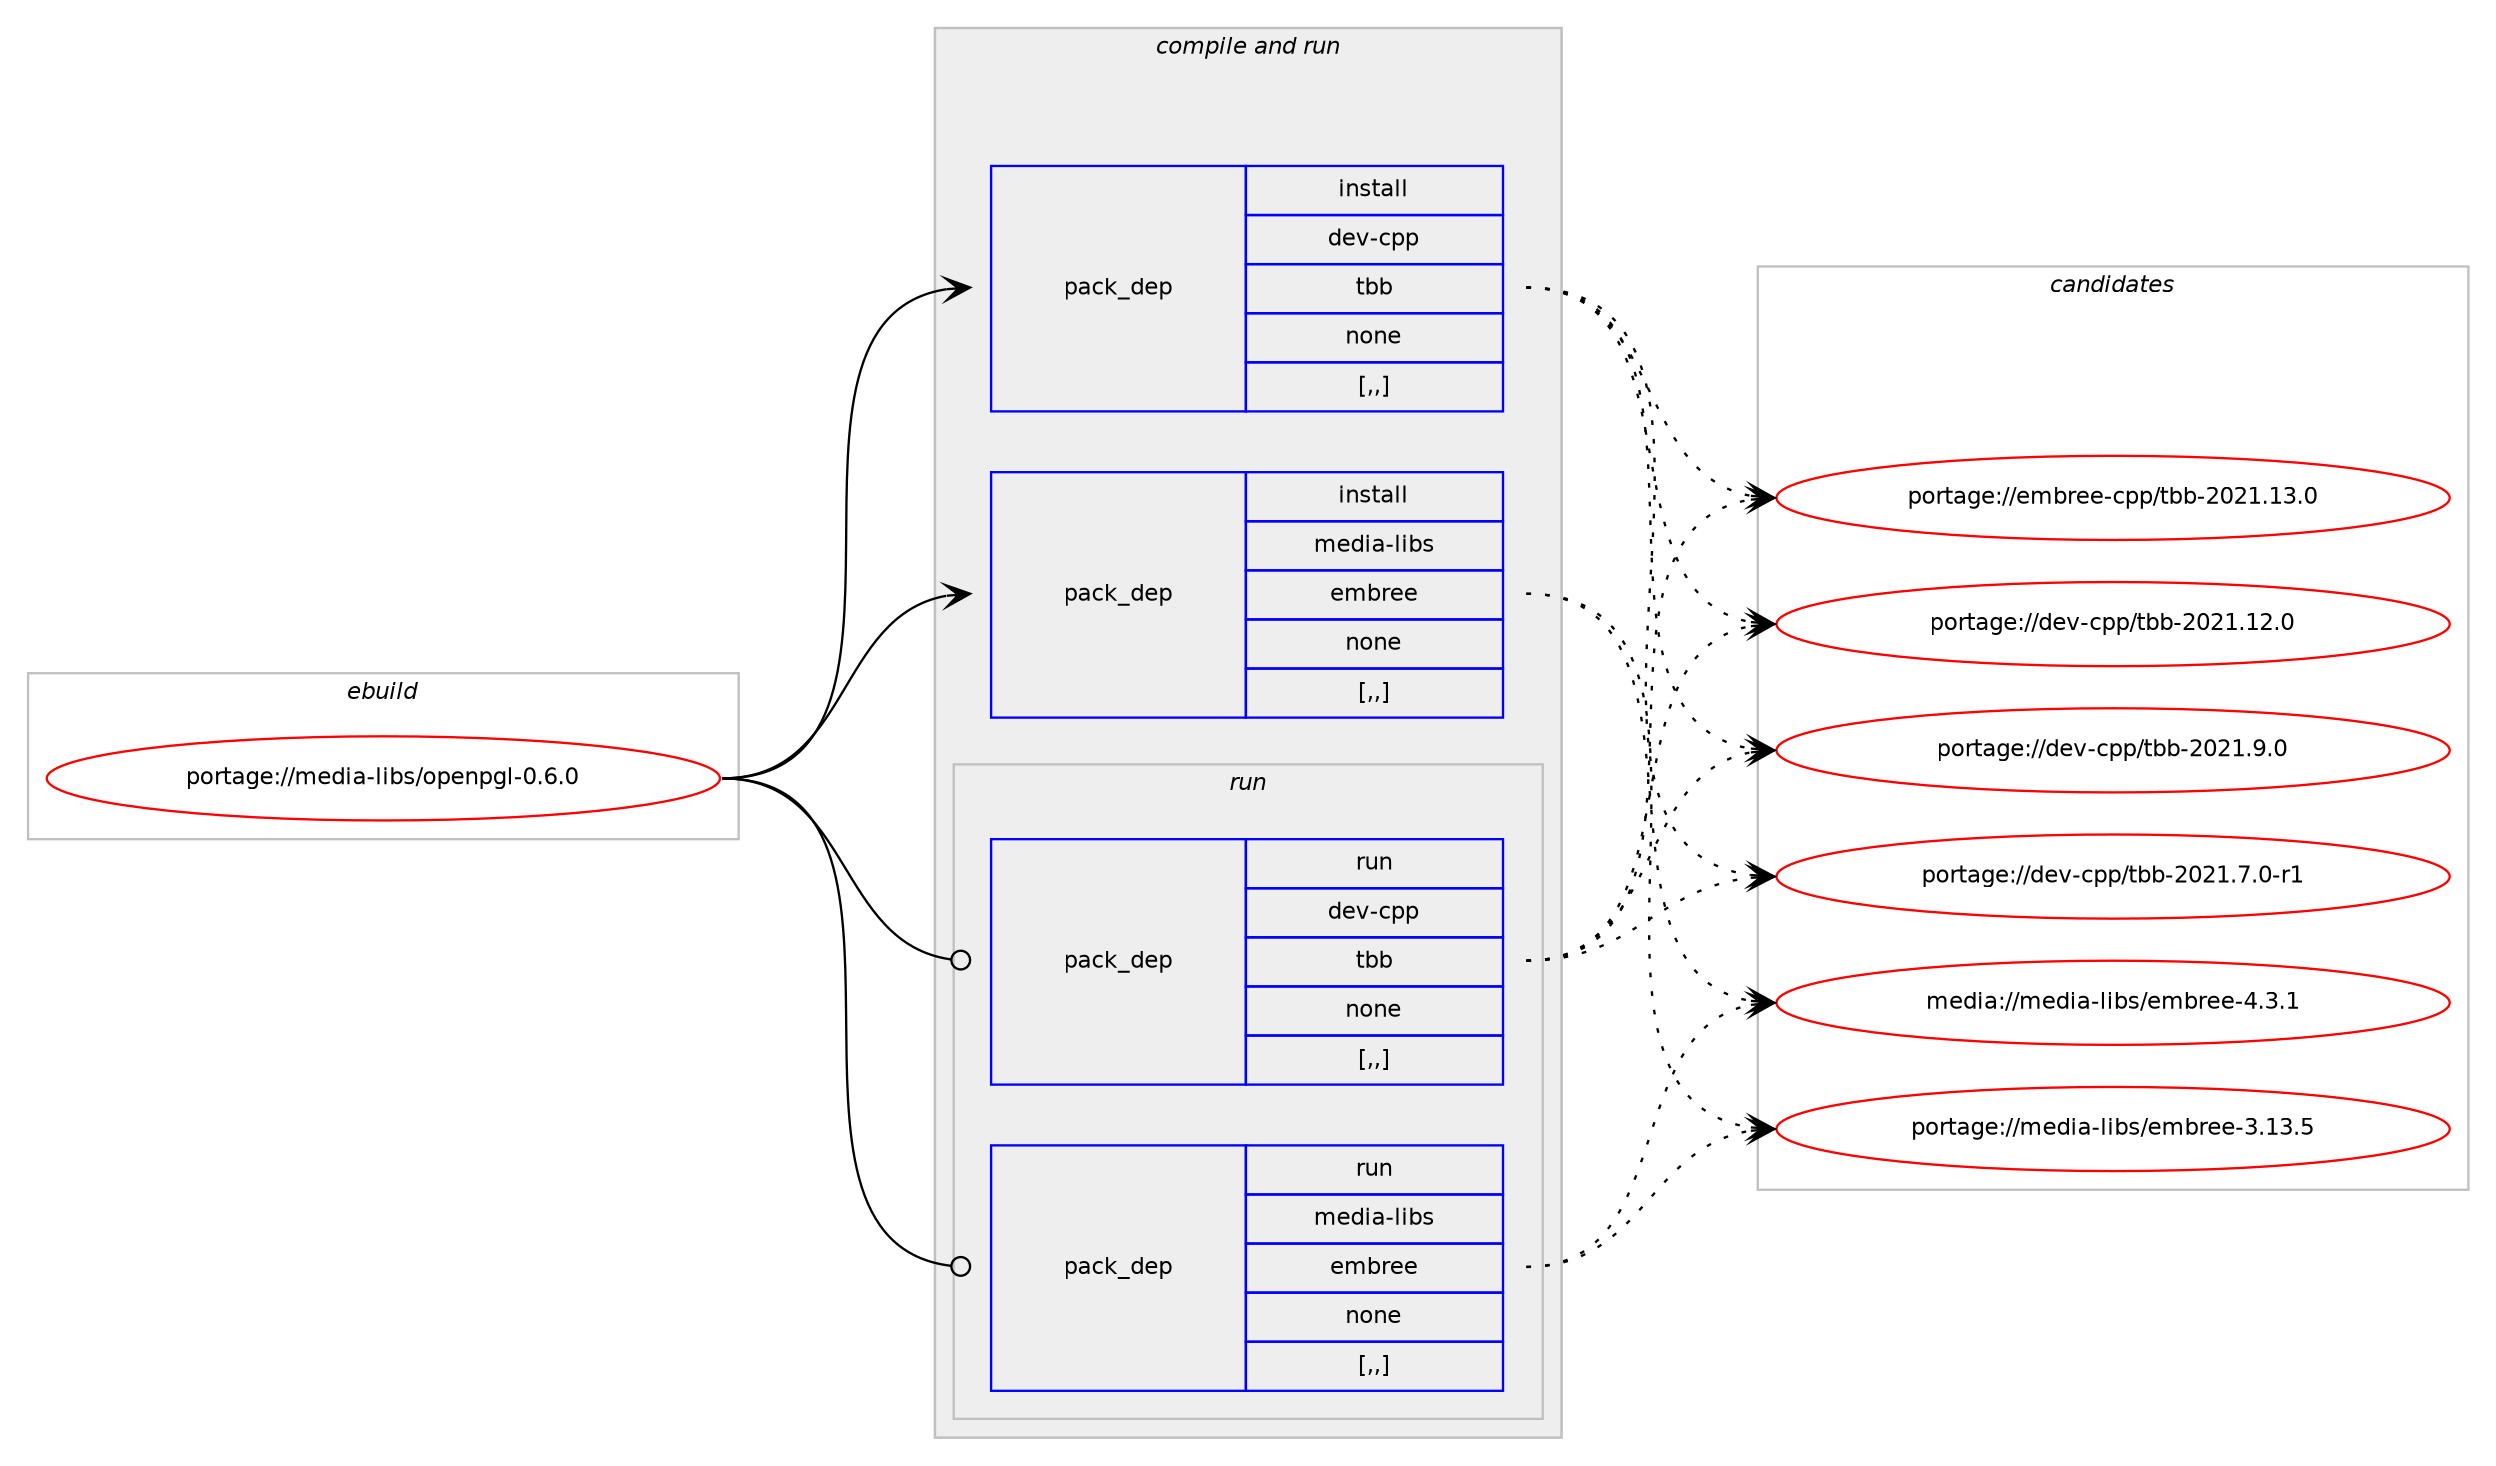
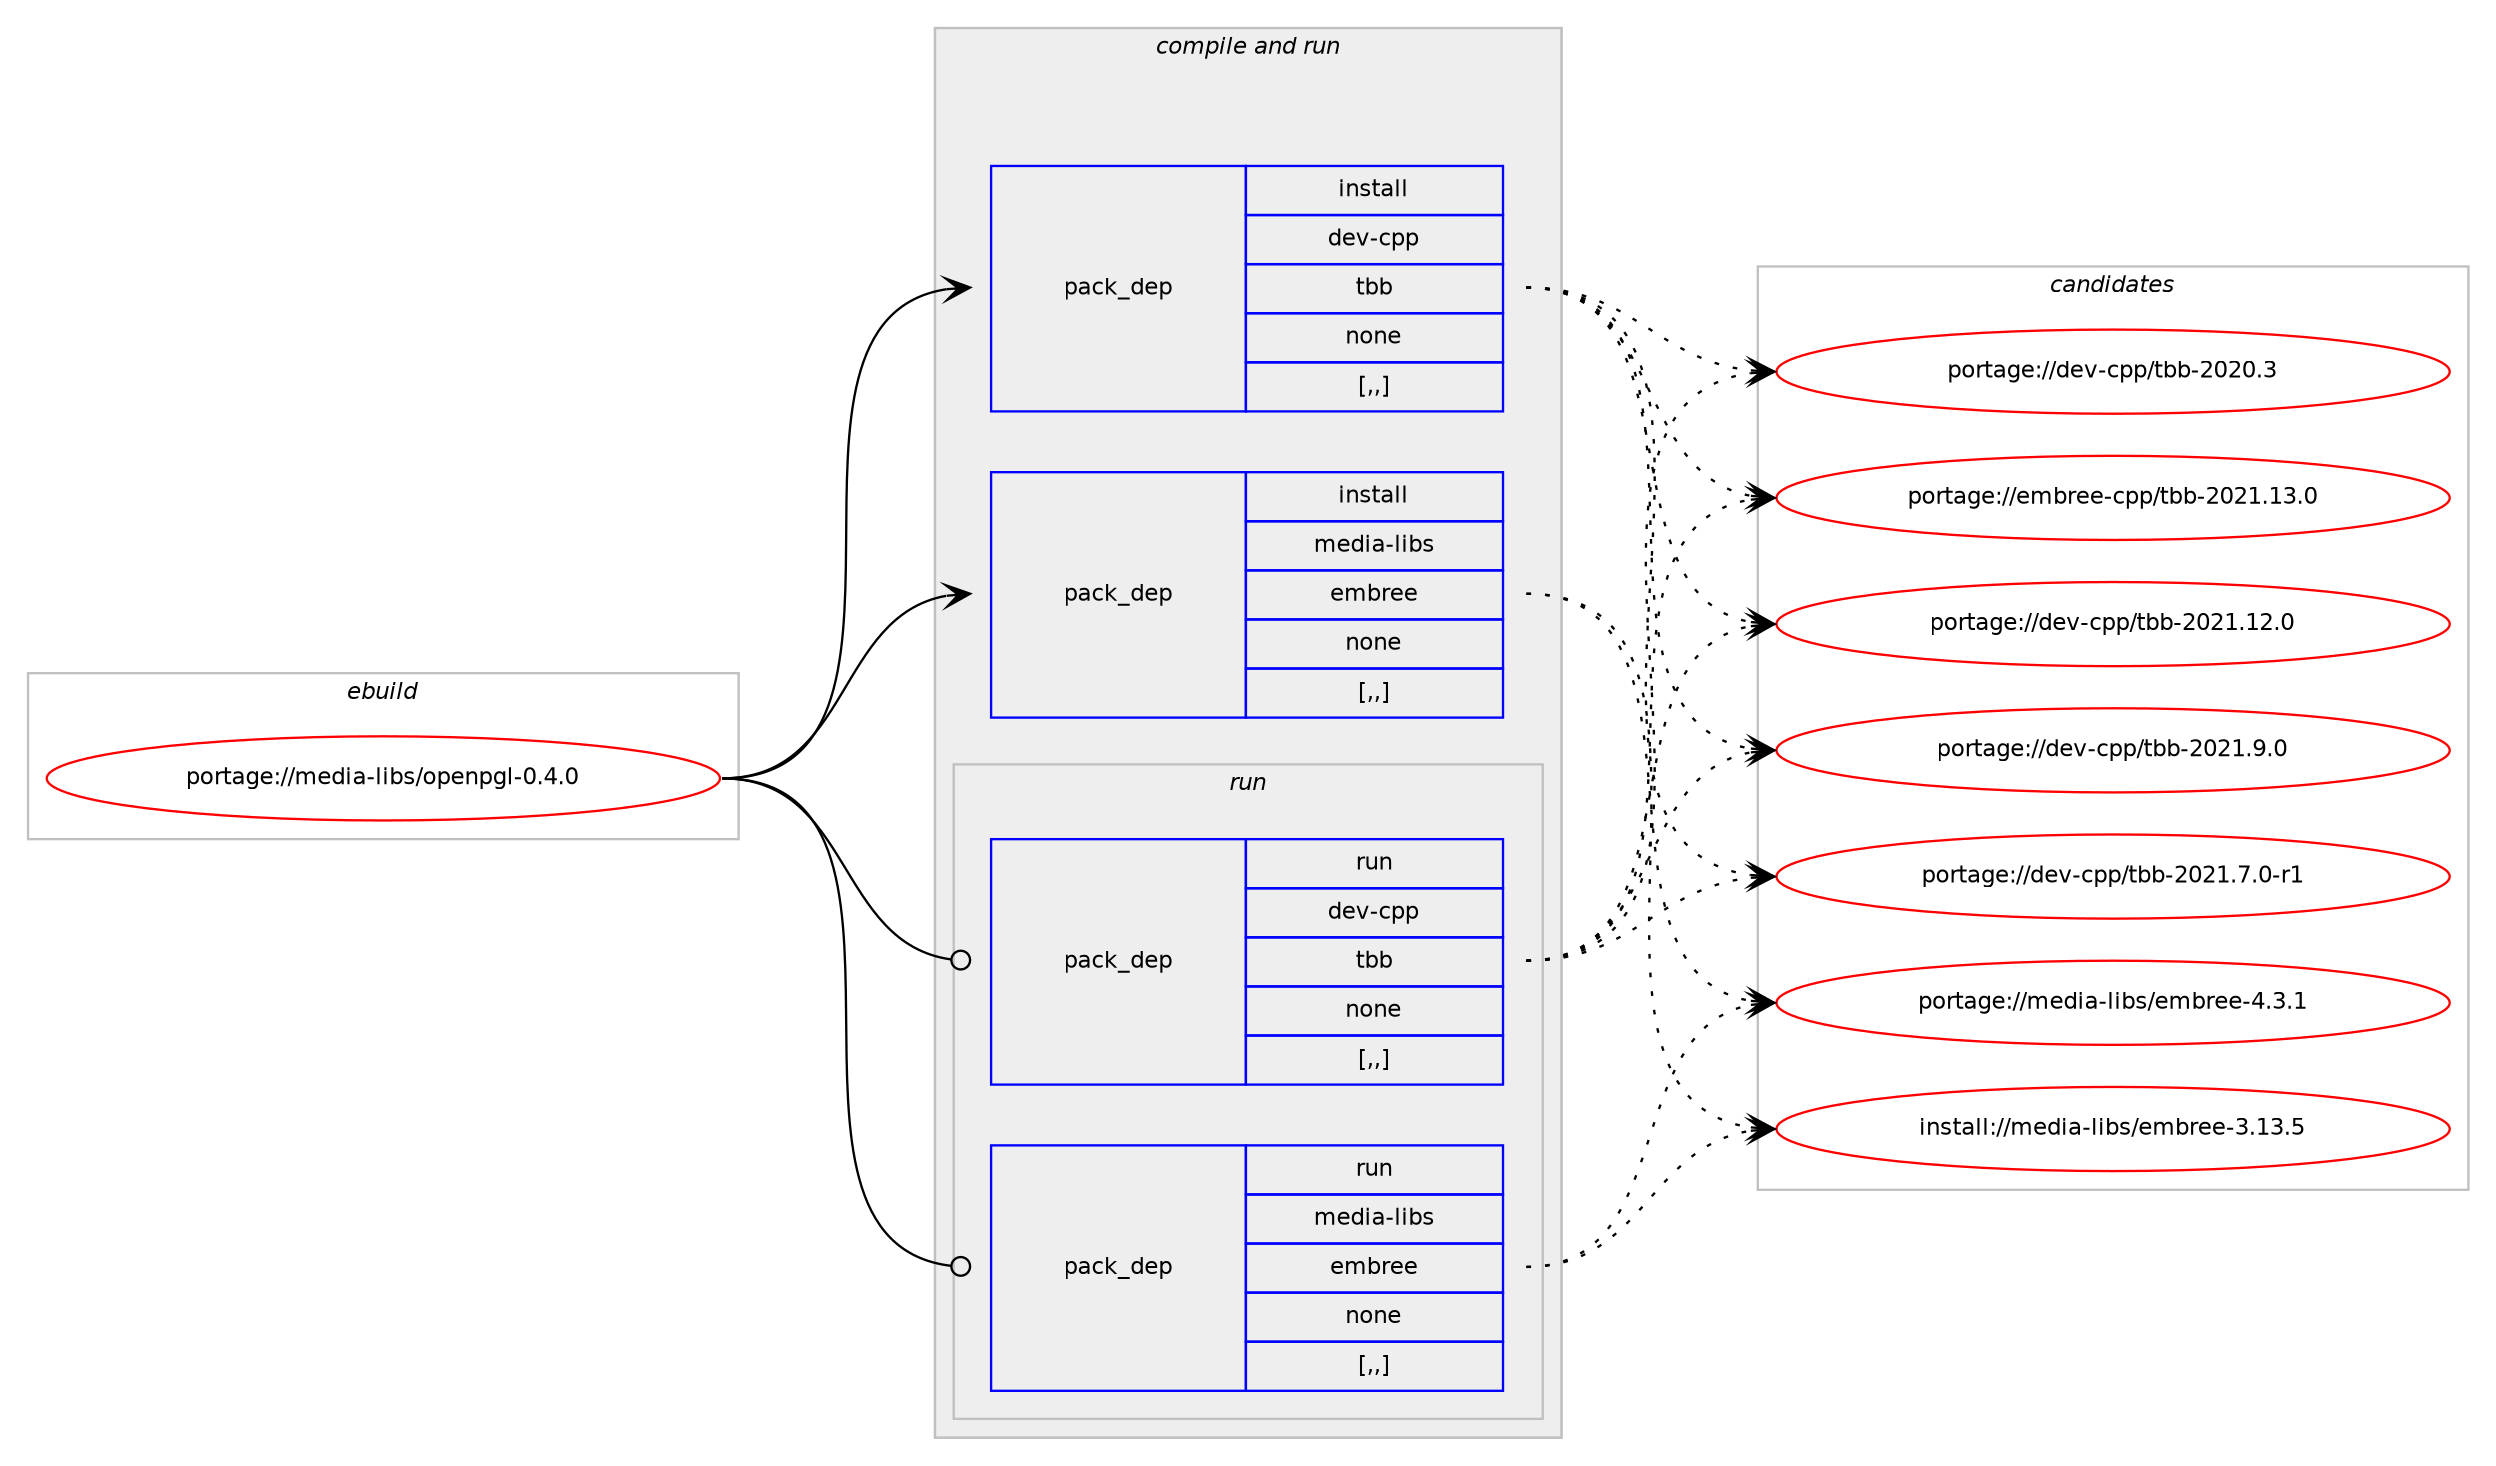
none -> (2113, 372)
(383, 778) -> (383, 778)
(2113, 1003) -> (2113, 1003)
(2113, 1129) -> (2113, 1129)
